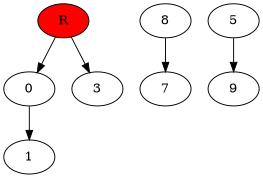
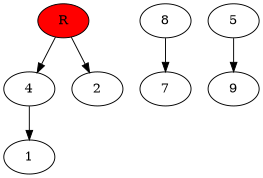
(29, 89) -> (29, 89)
(97, 89) -> (97, 89)
